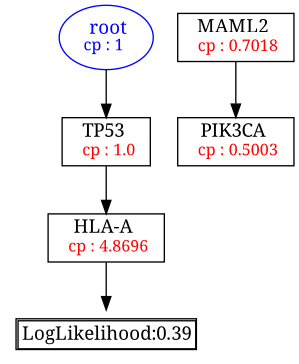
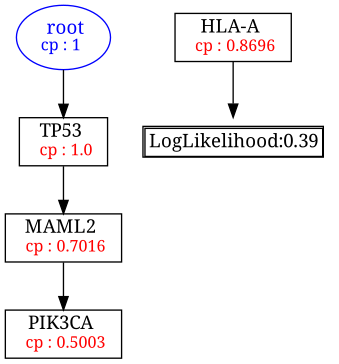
(238, 46) -> (66, 247)
(106, 183) -> (63, 183)
(109, 247) -> (236, 46)
